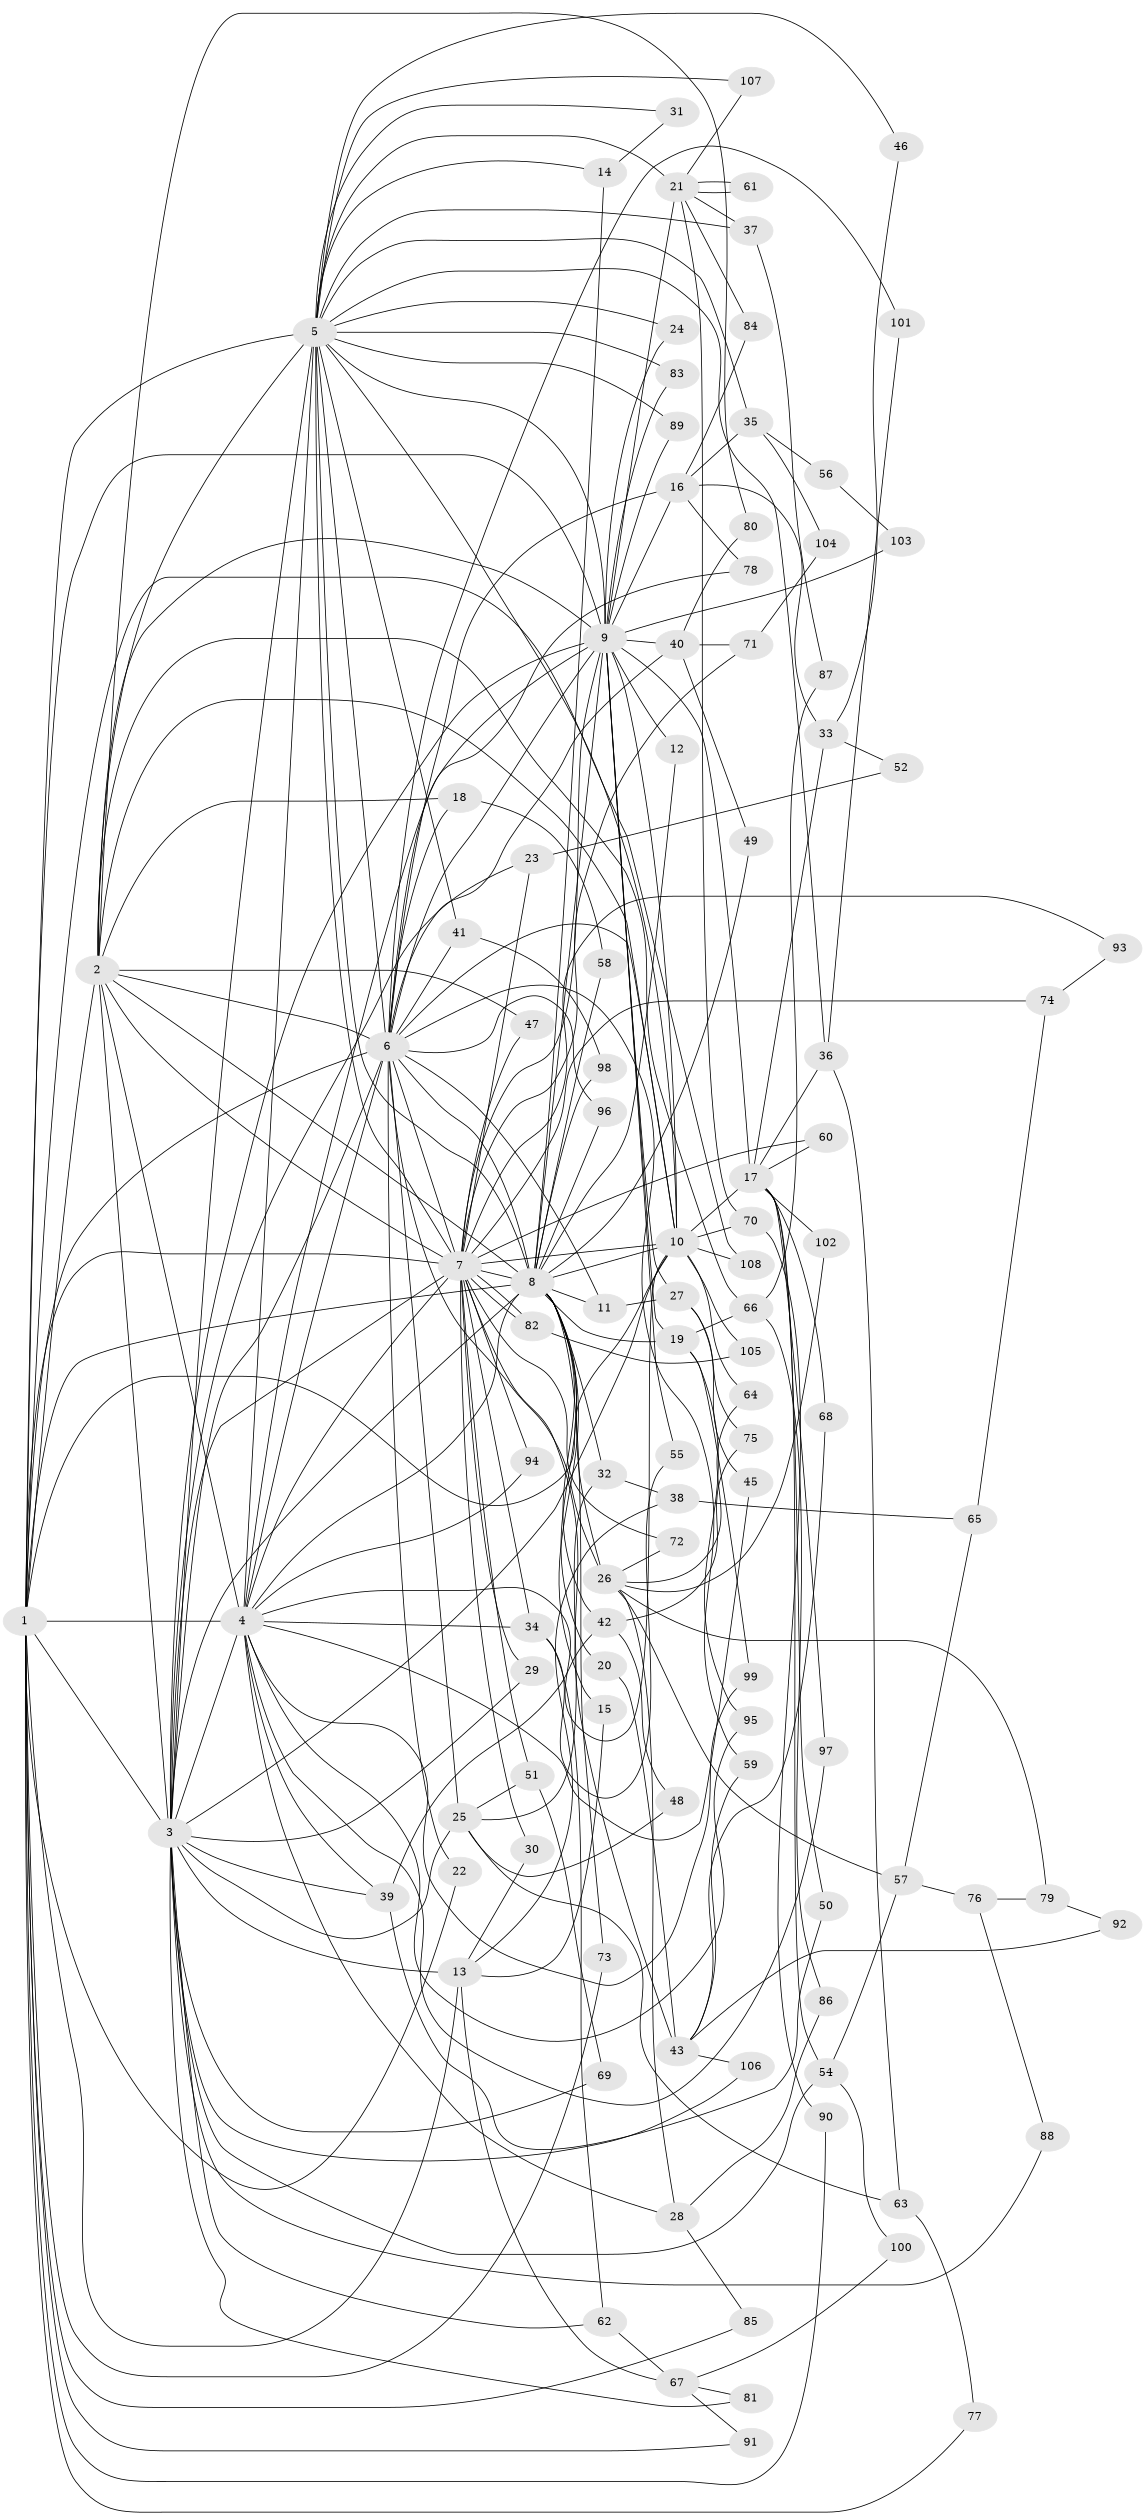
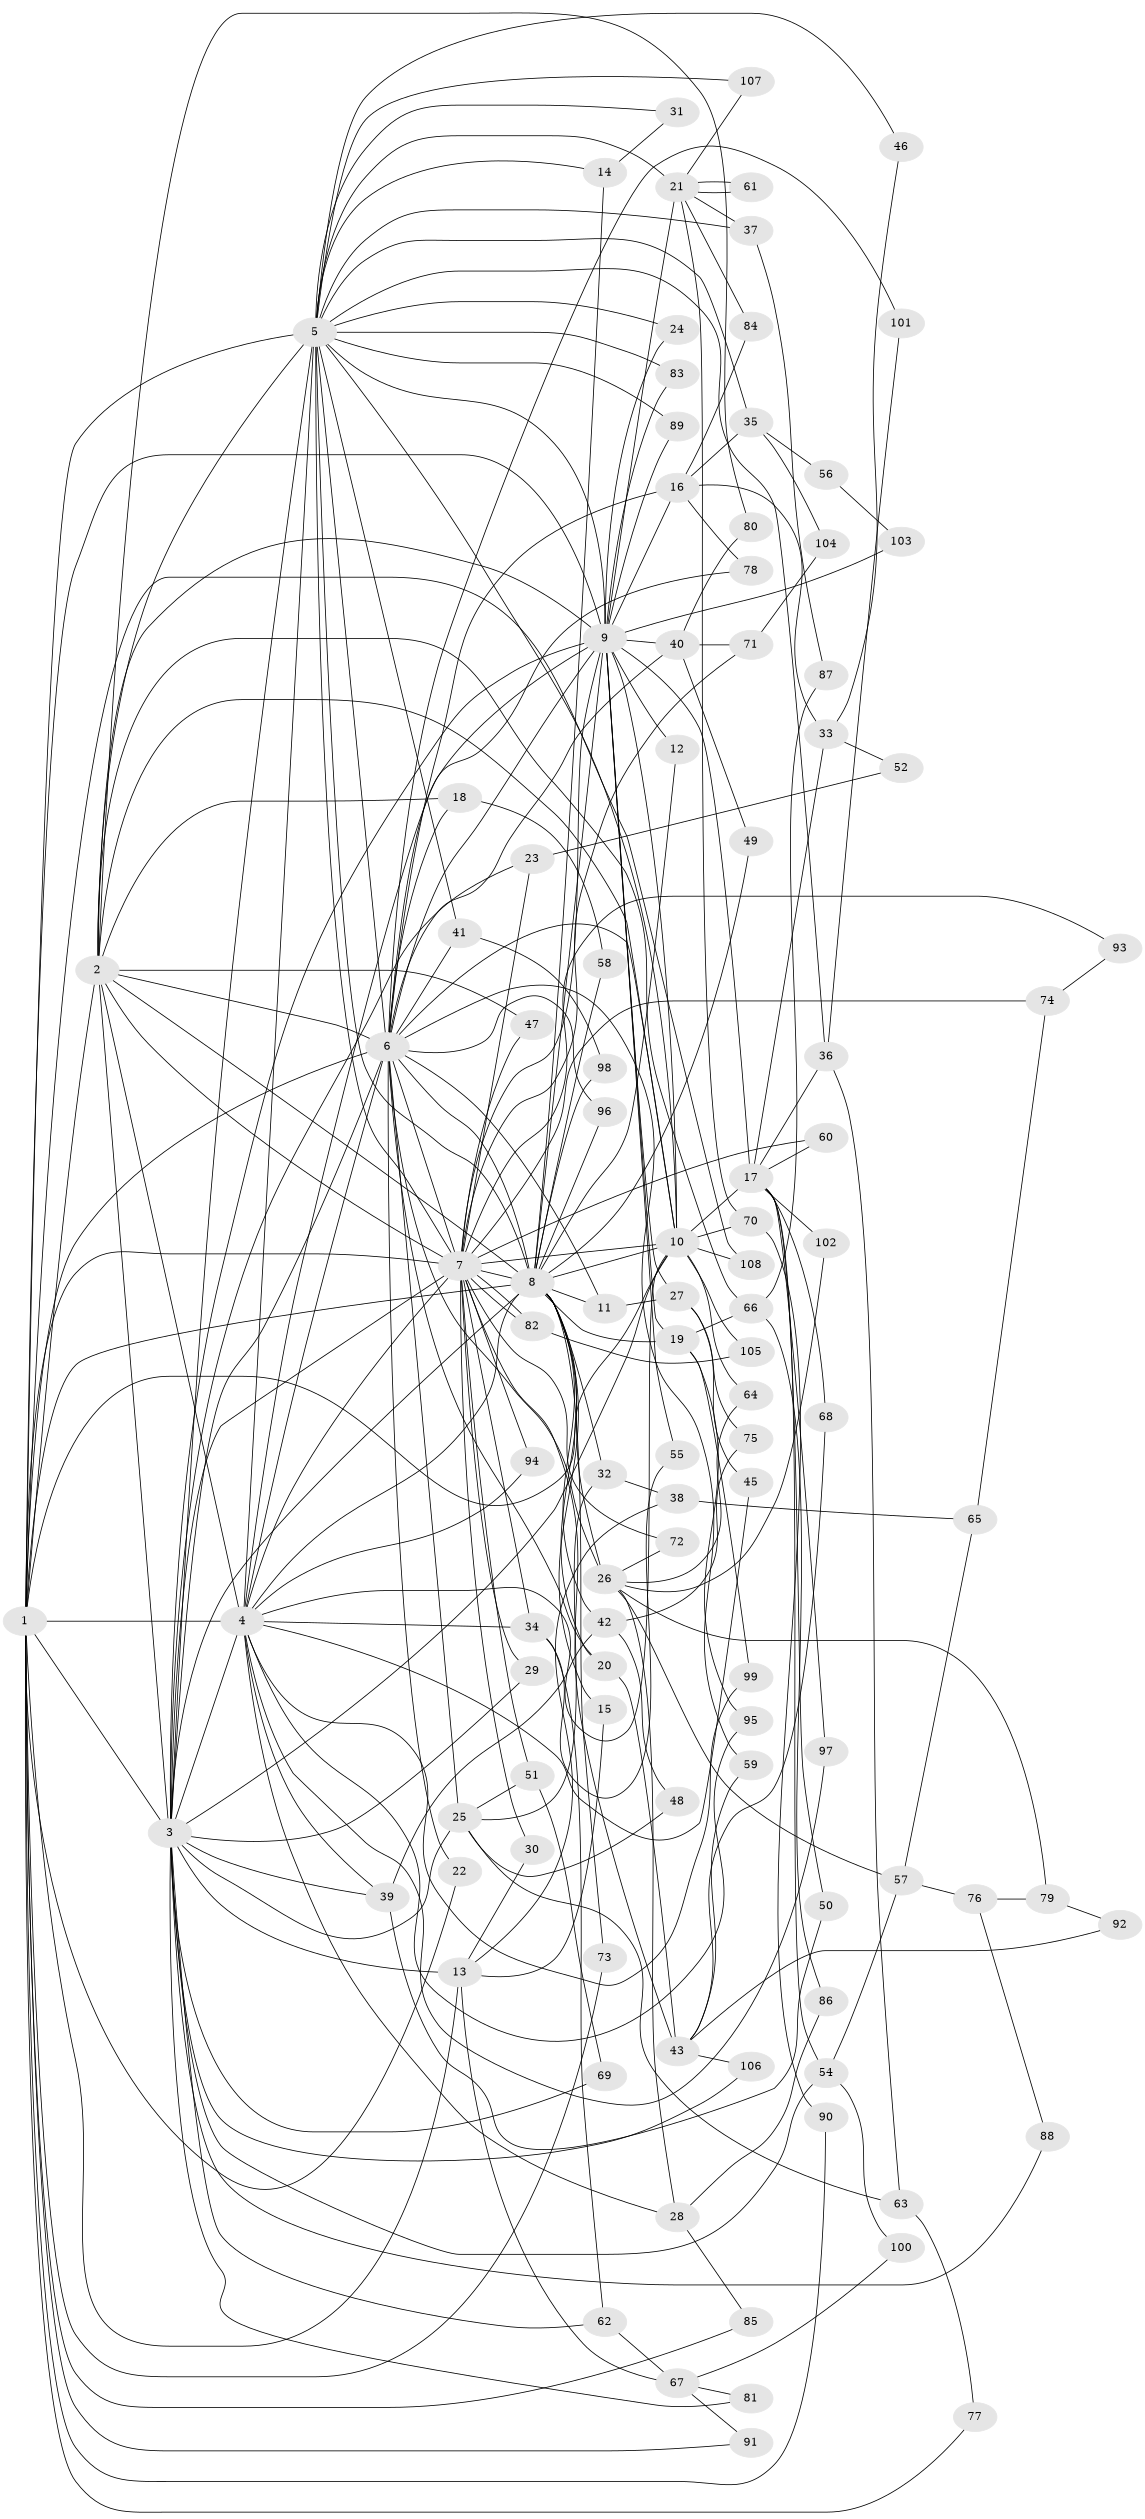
none -> (445, 1374)
